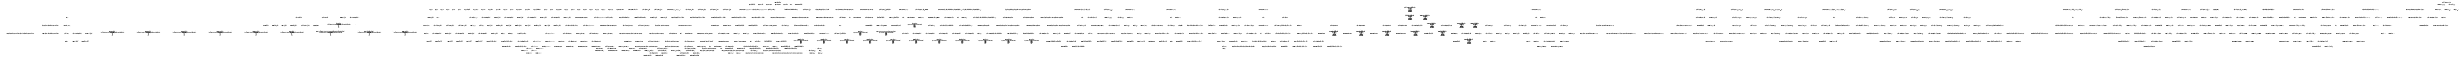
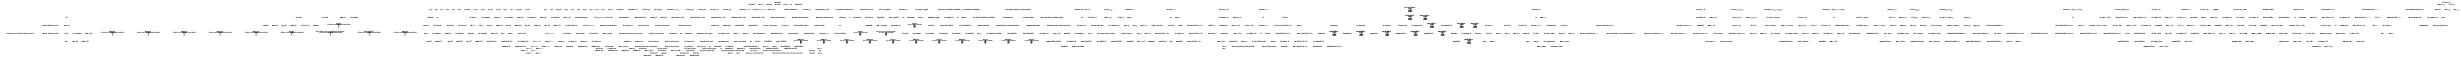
(537, 10) -> none
none -> (2164, 47)
